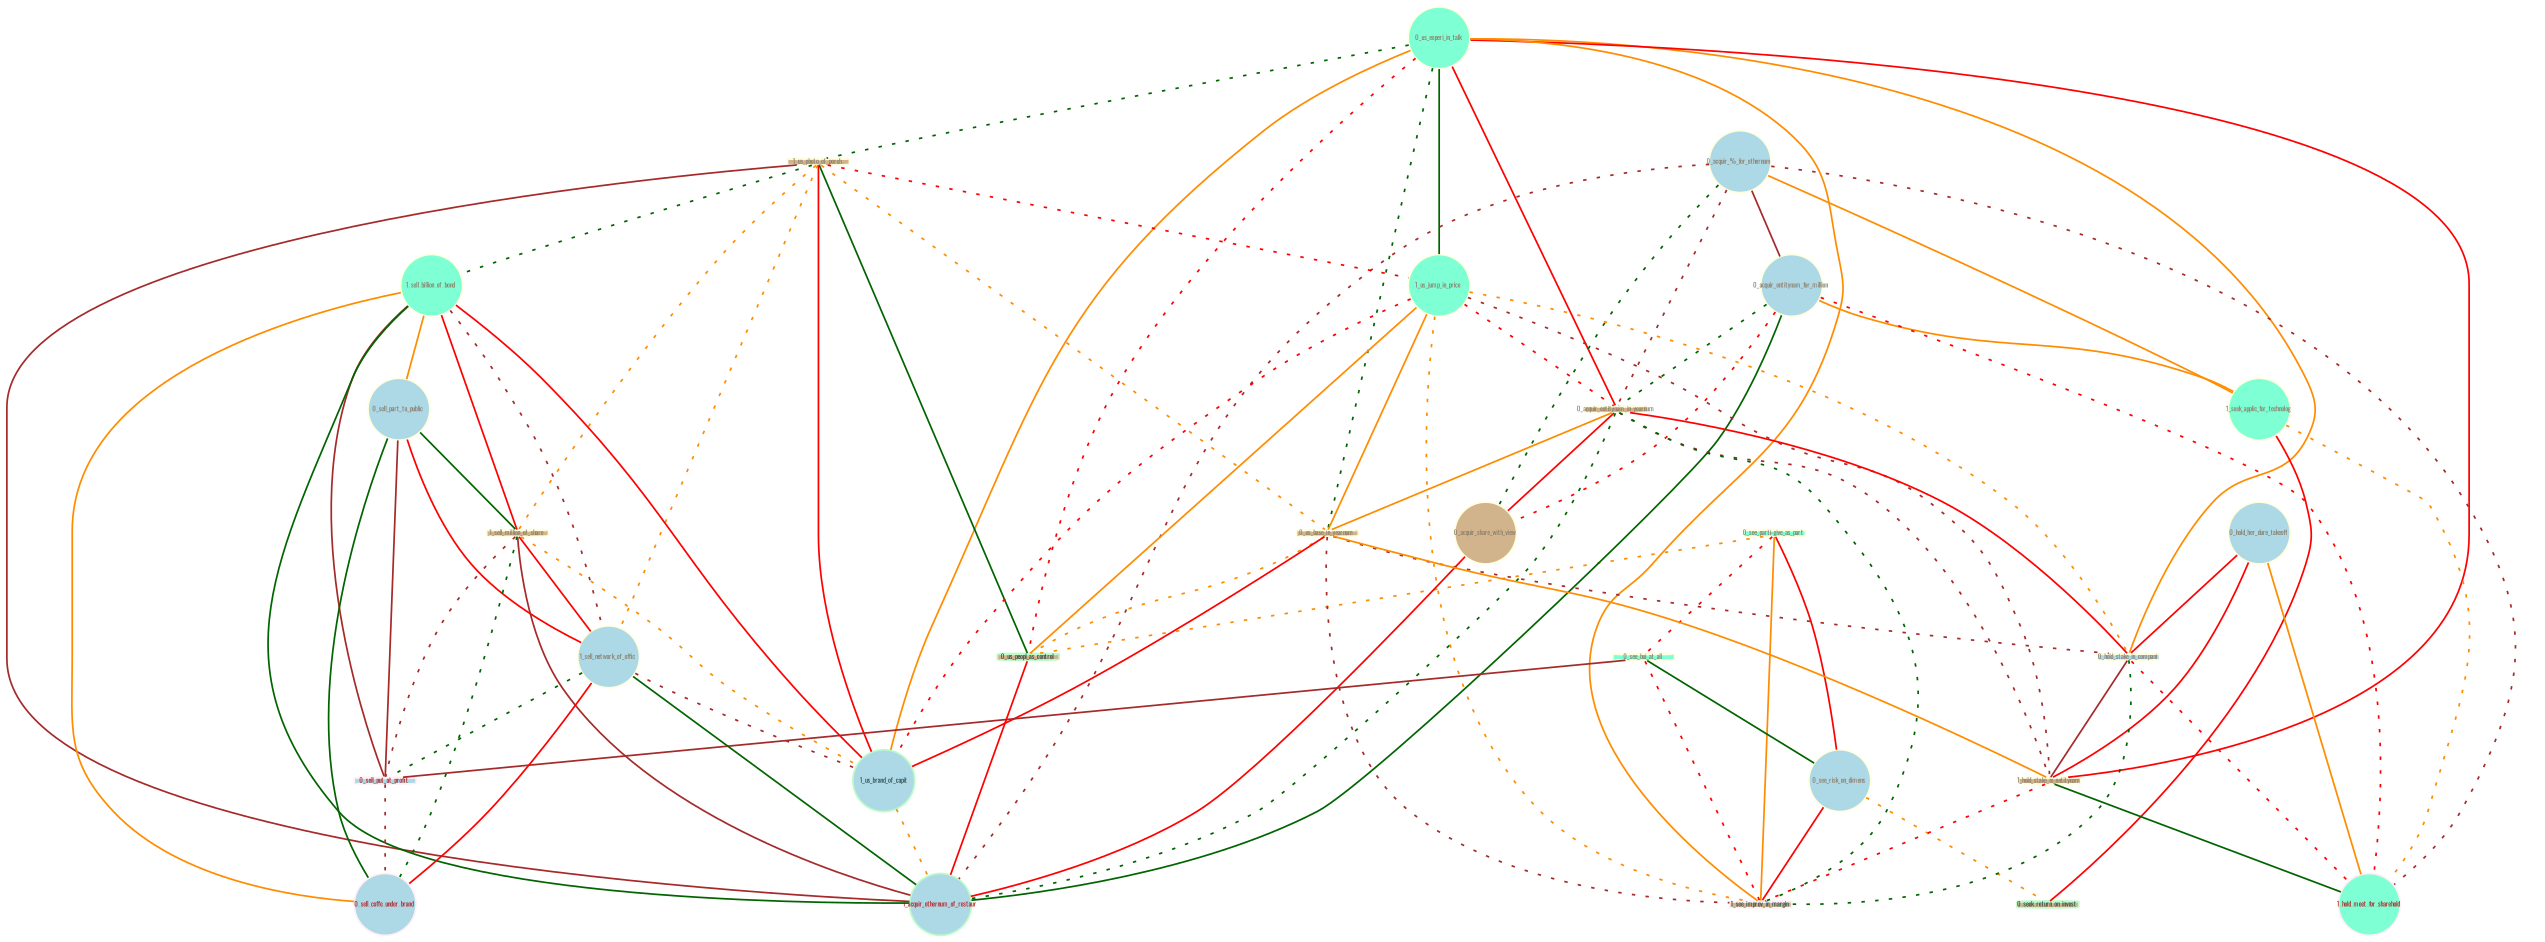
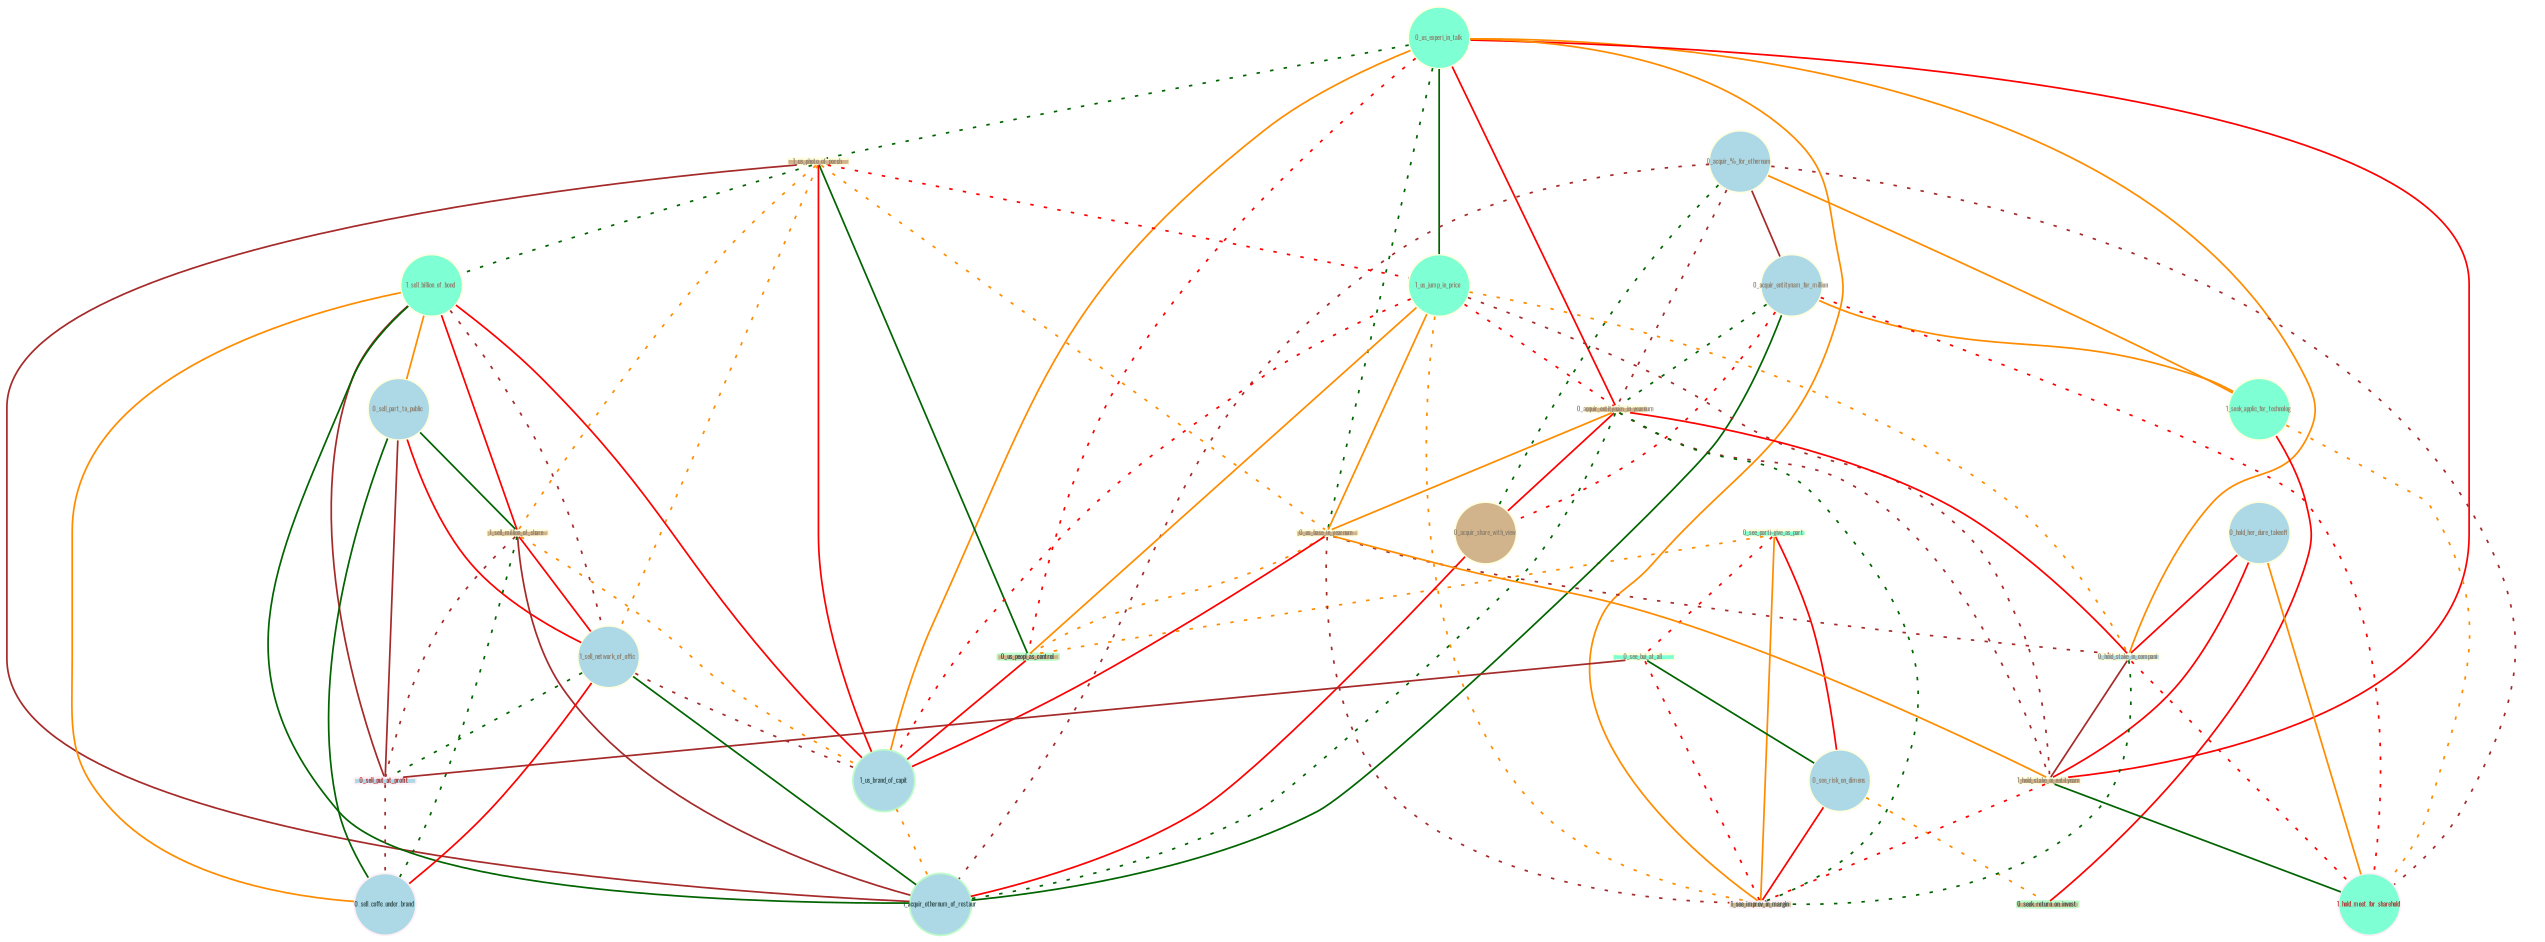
(989, 768) -> (967, 710)
(385, 904) -> (385, 904)
(941, 904) -> (941, 904)
